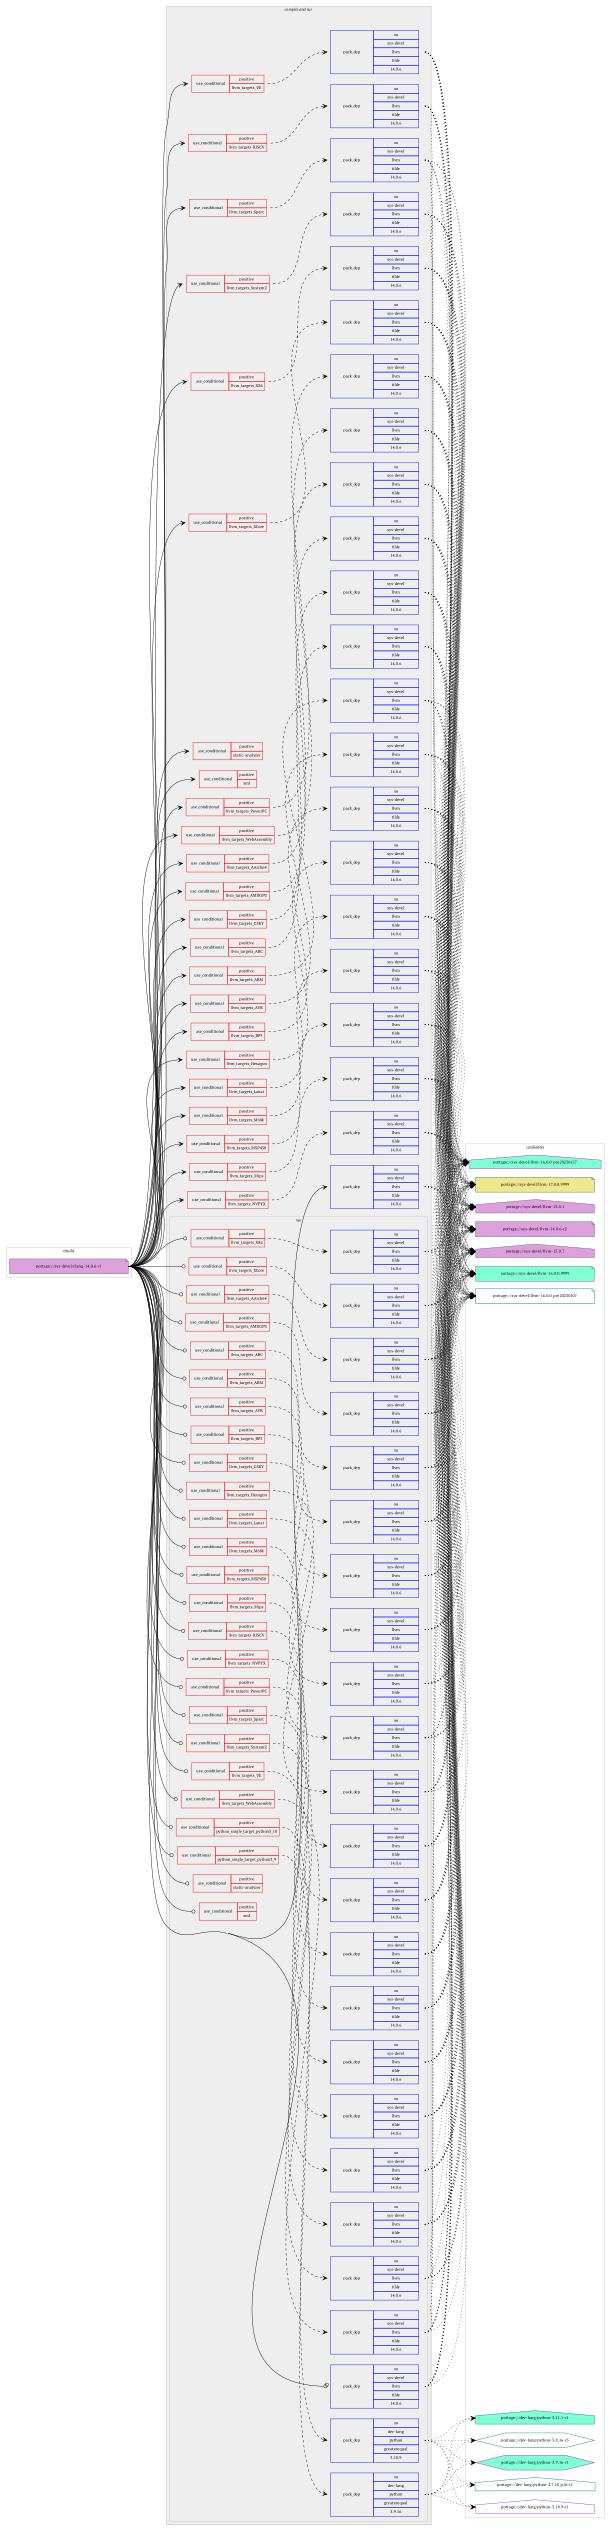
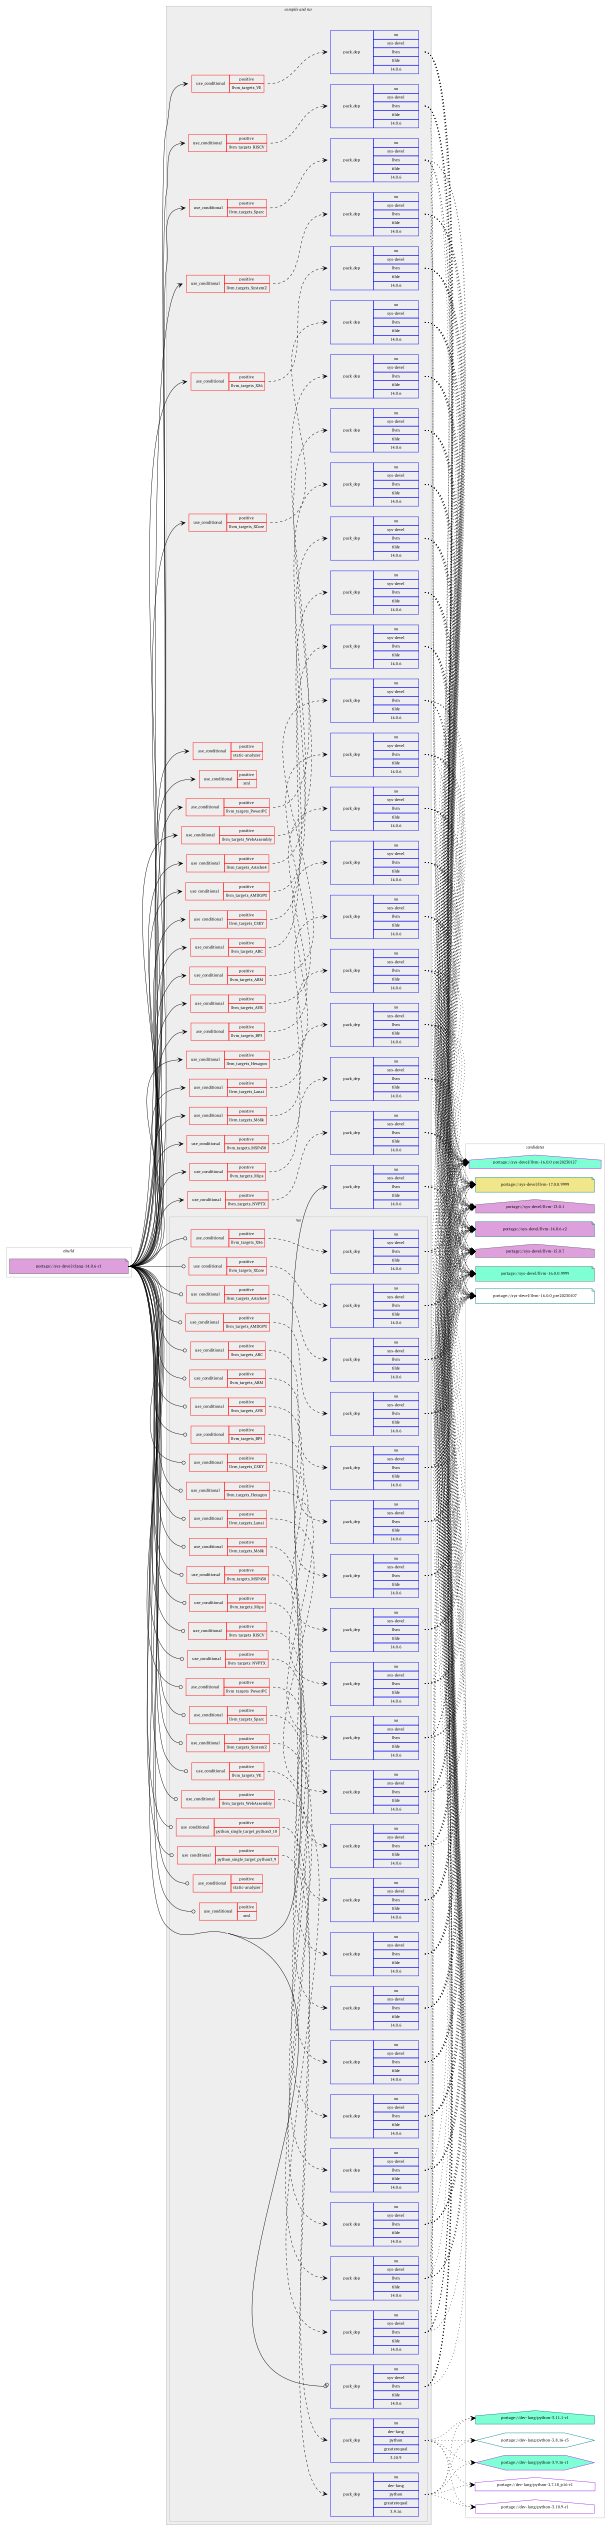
(535, 2485) -> (535, 2485)
